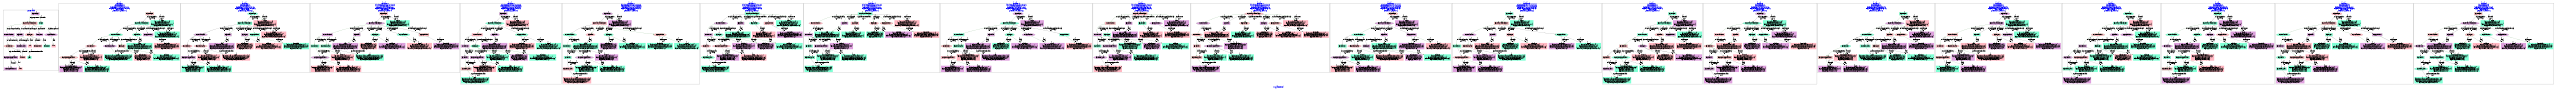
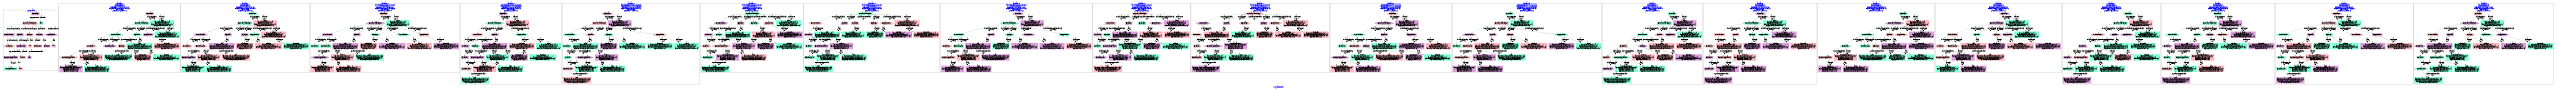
(41, 23) -> (41, 23)
(47, 46) -> (47, 46)
(29, 57) -> (29, 57)
(10, 69) -> (10, 69)
